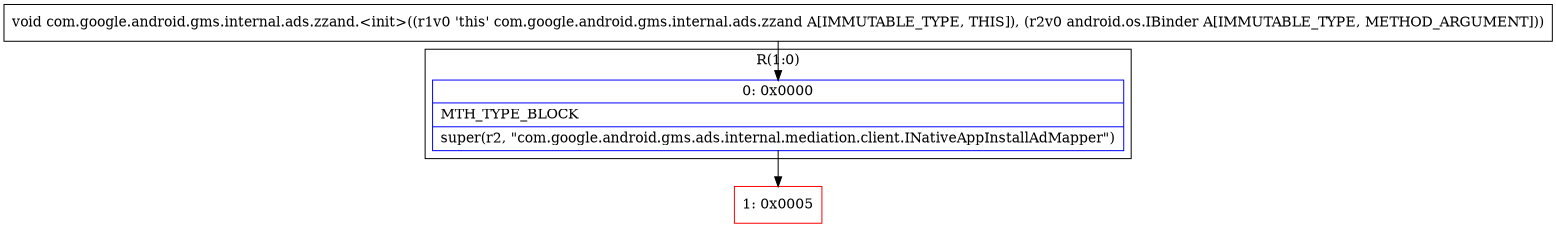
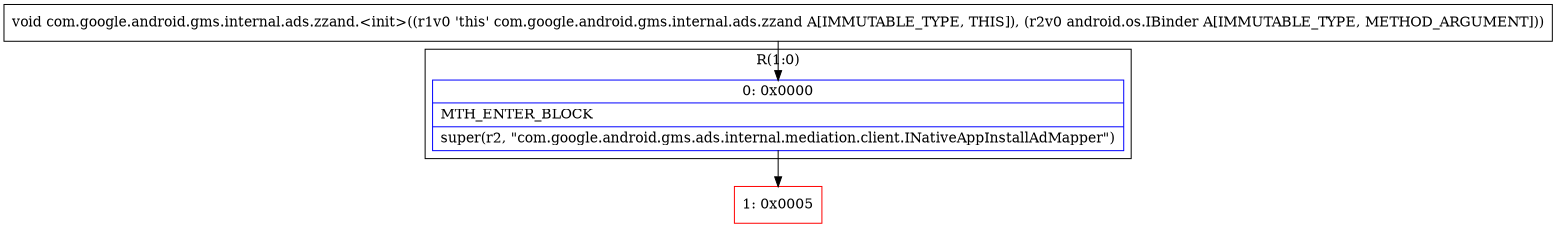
(510, 114) -> (517, 114)
